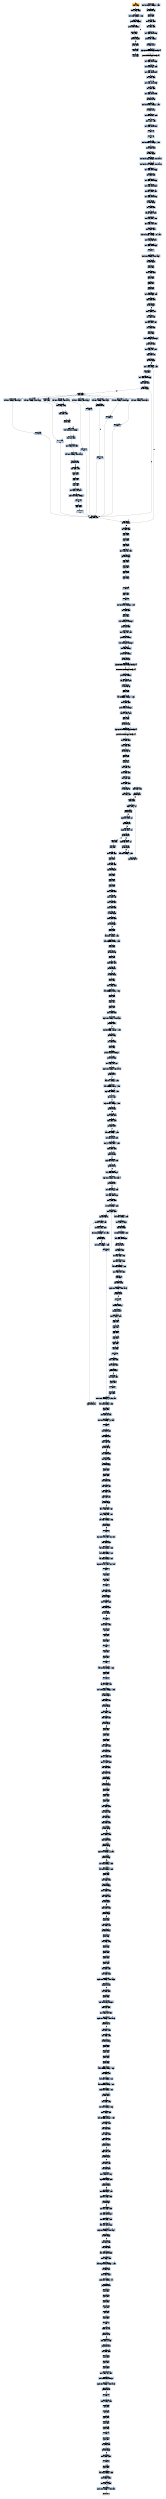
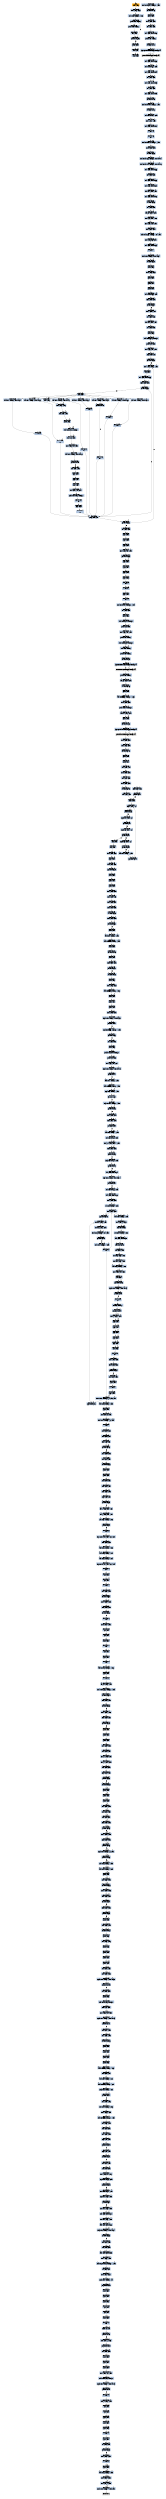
none -> (126, 583)
